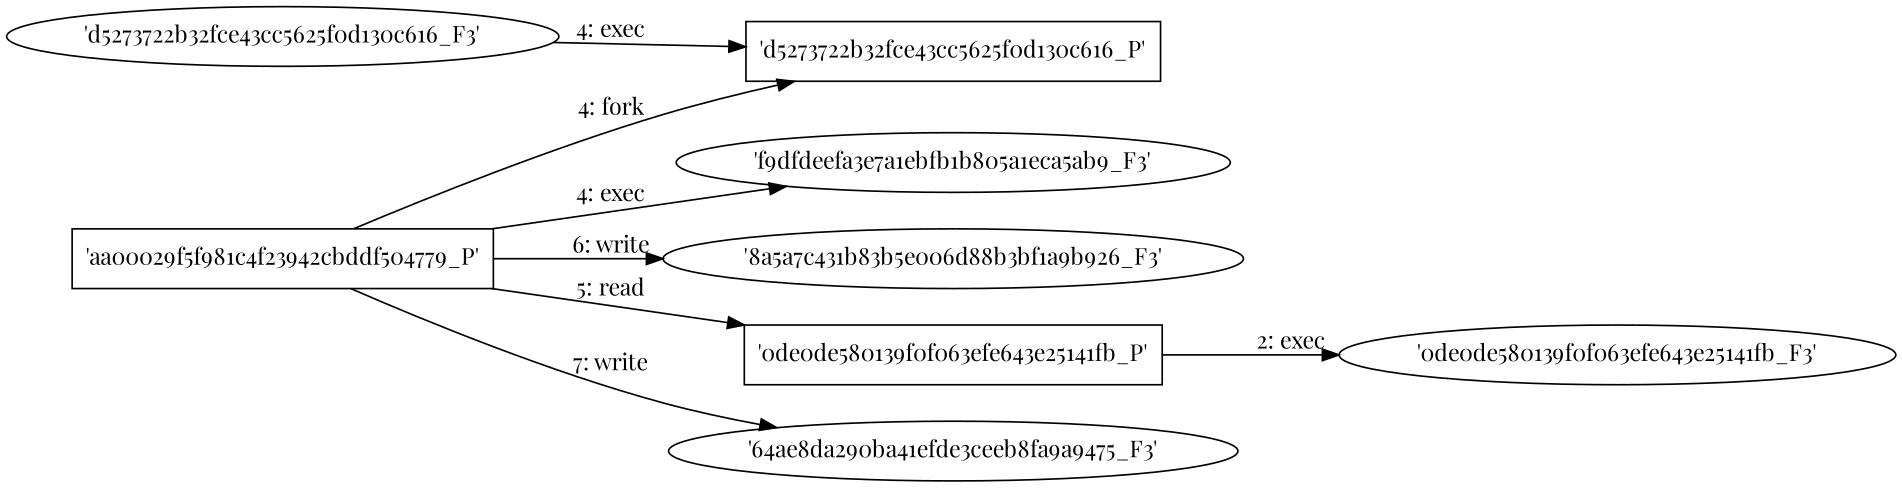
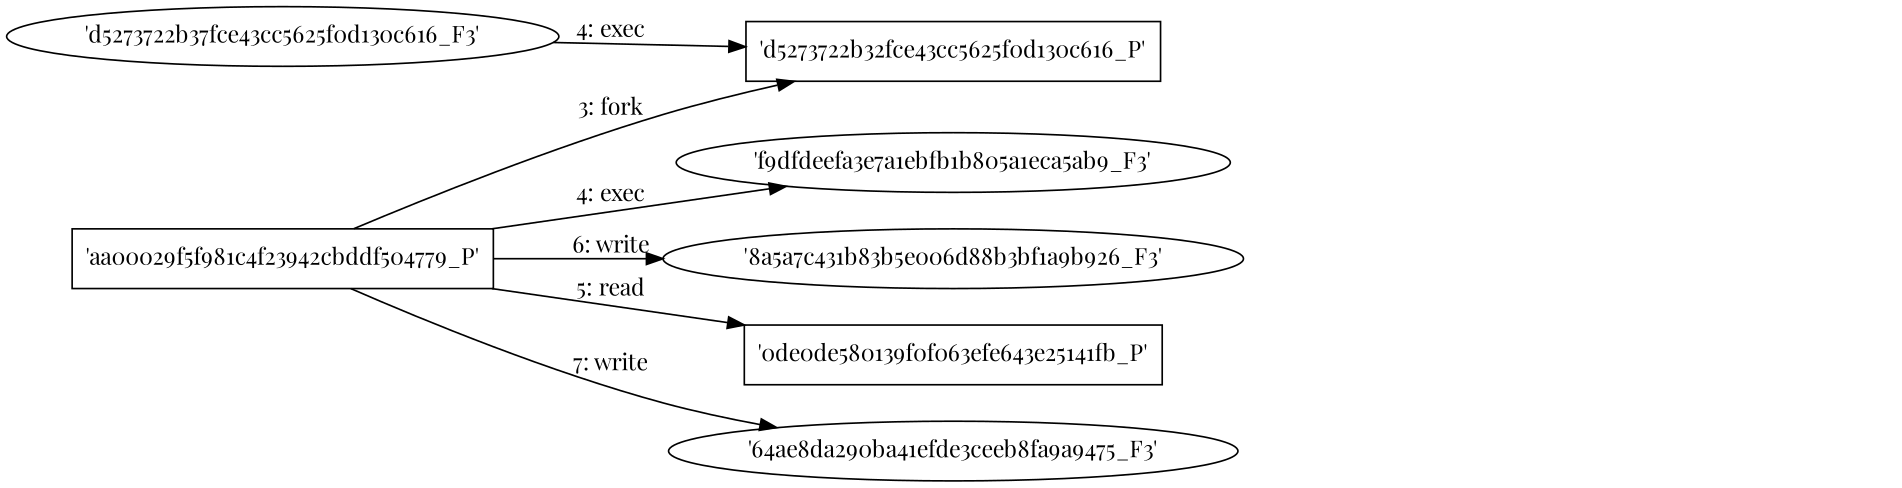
(283, 36) -> (283, 36)
(611, 109) -> (611, 109)
(1617, 355) -> none
